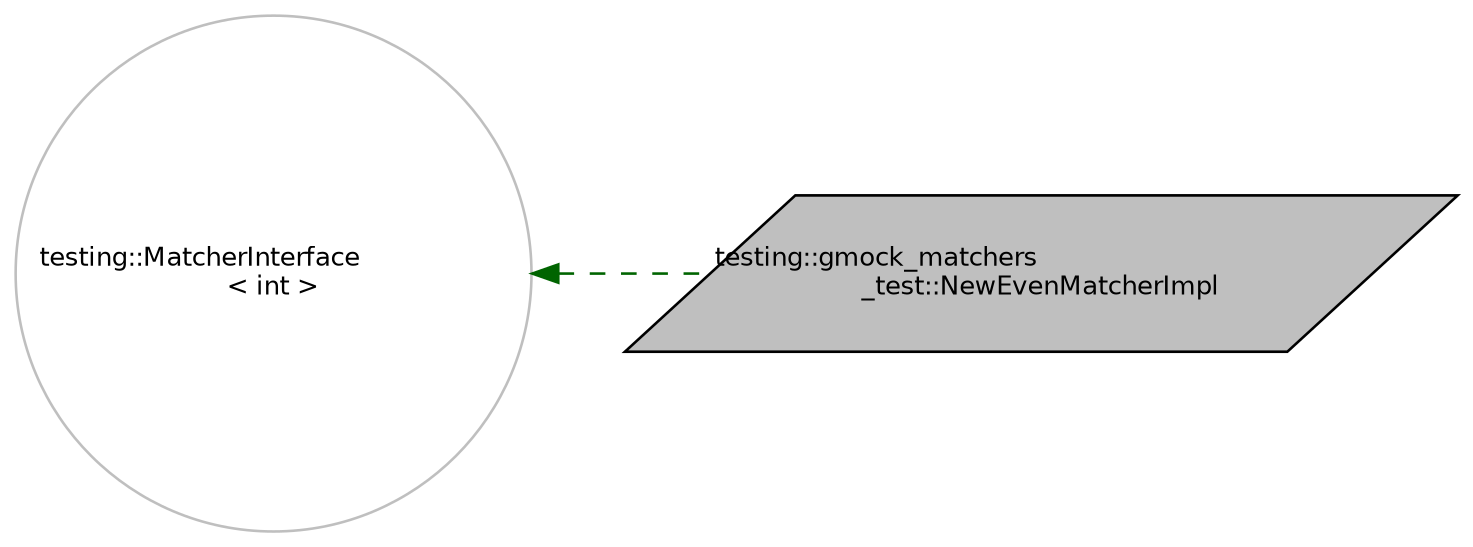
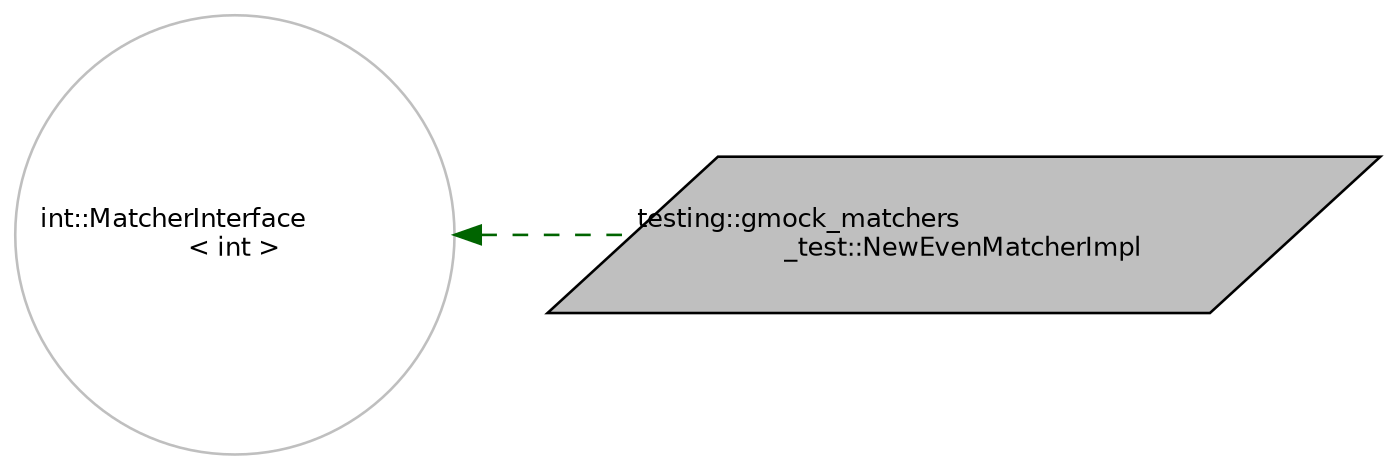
(274, 274) -> (235, 235)
